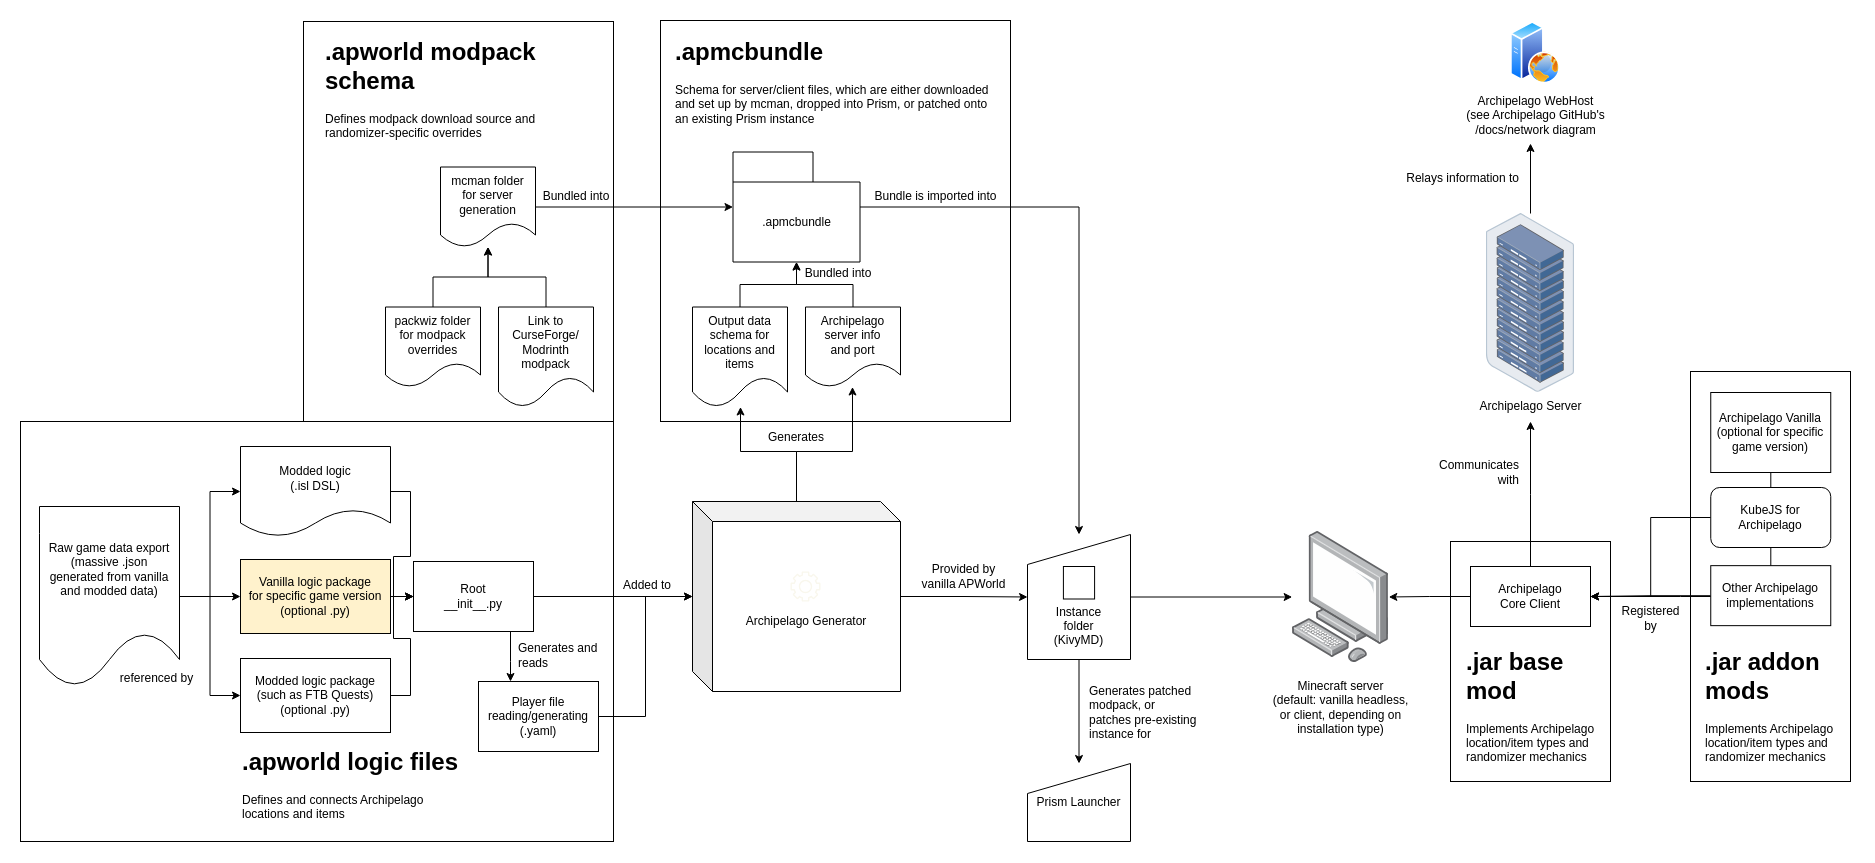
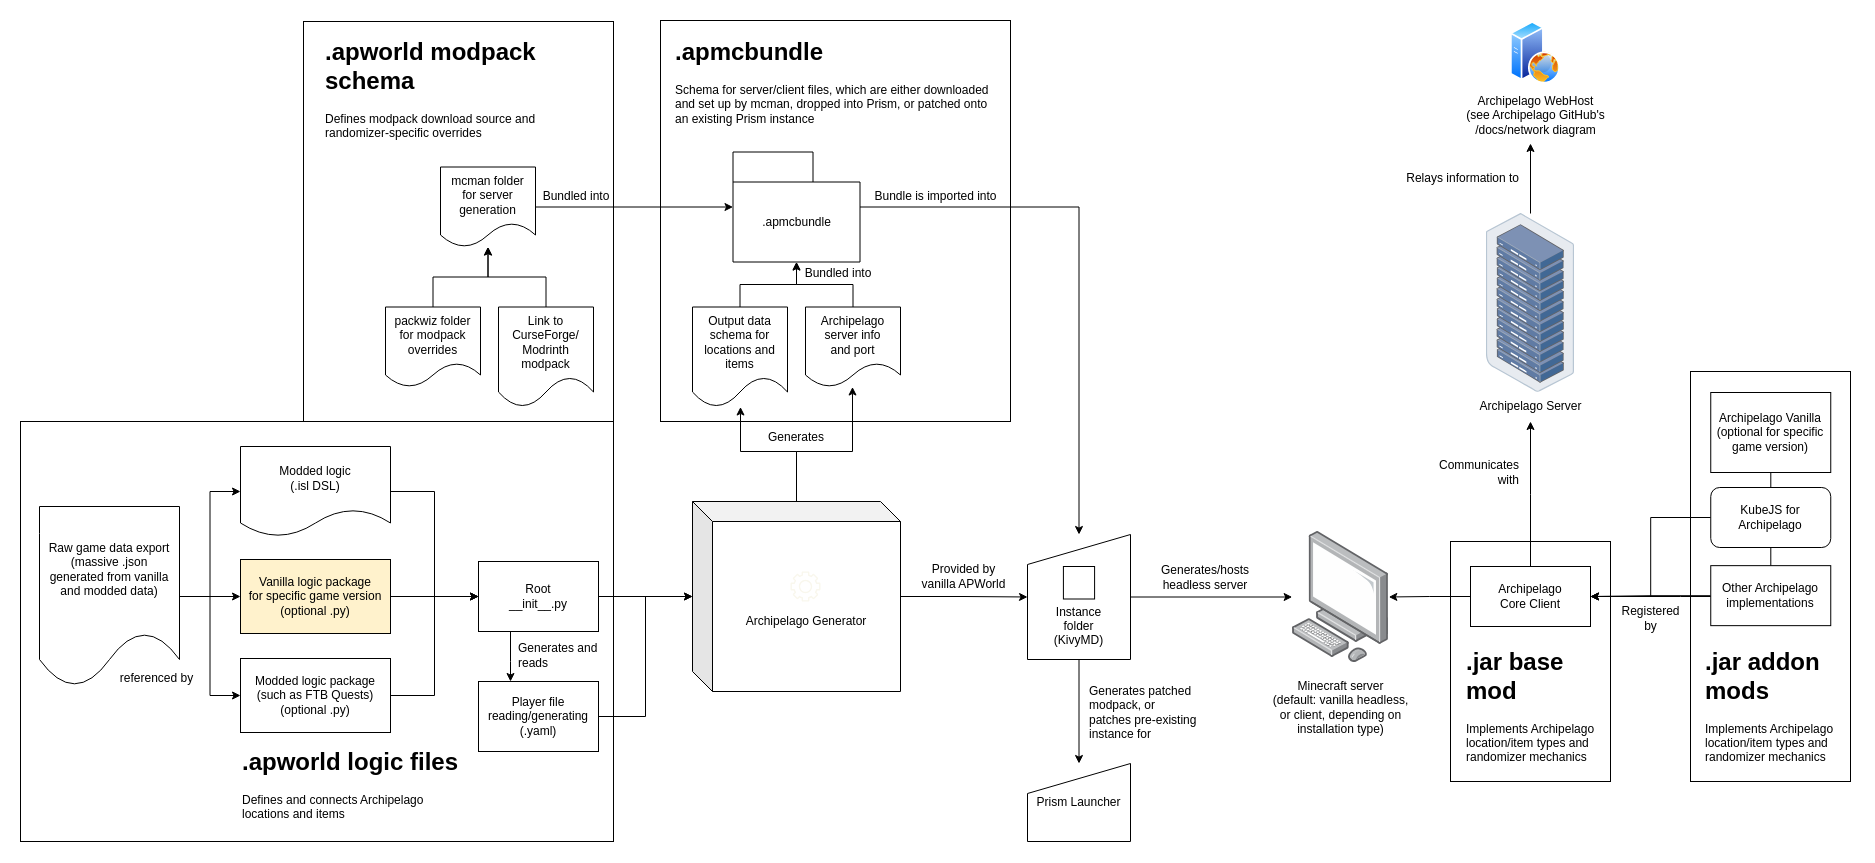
none -> (1206, 578)
(648, 586) -> none
(474, 597) -> (539, 597)
